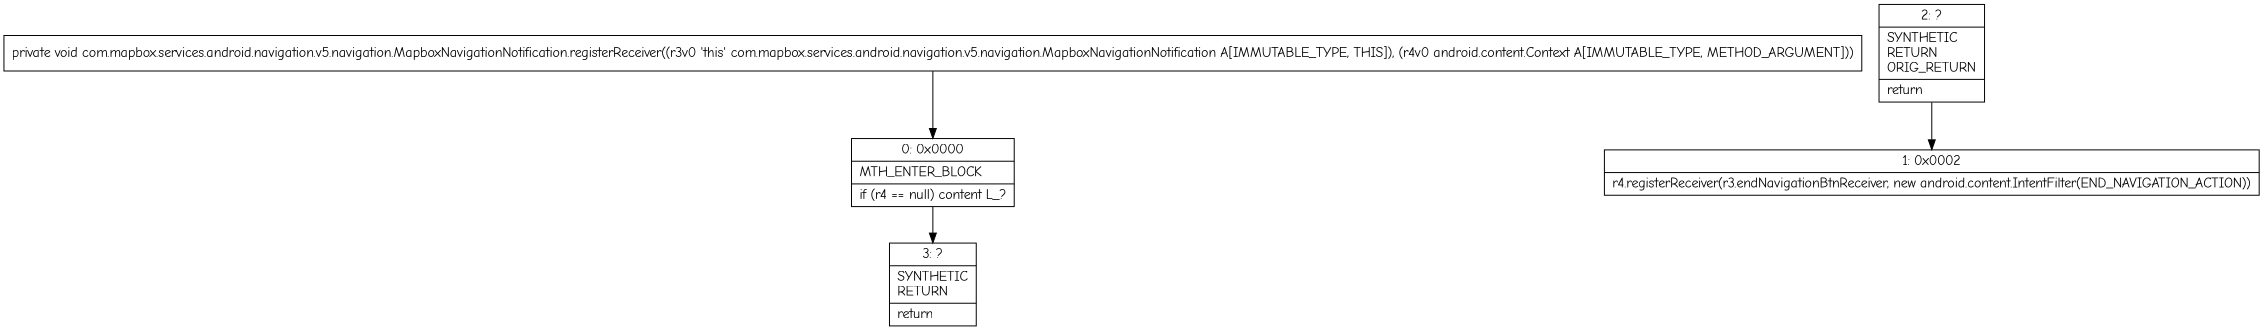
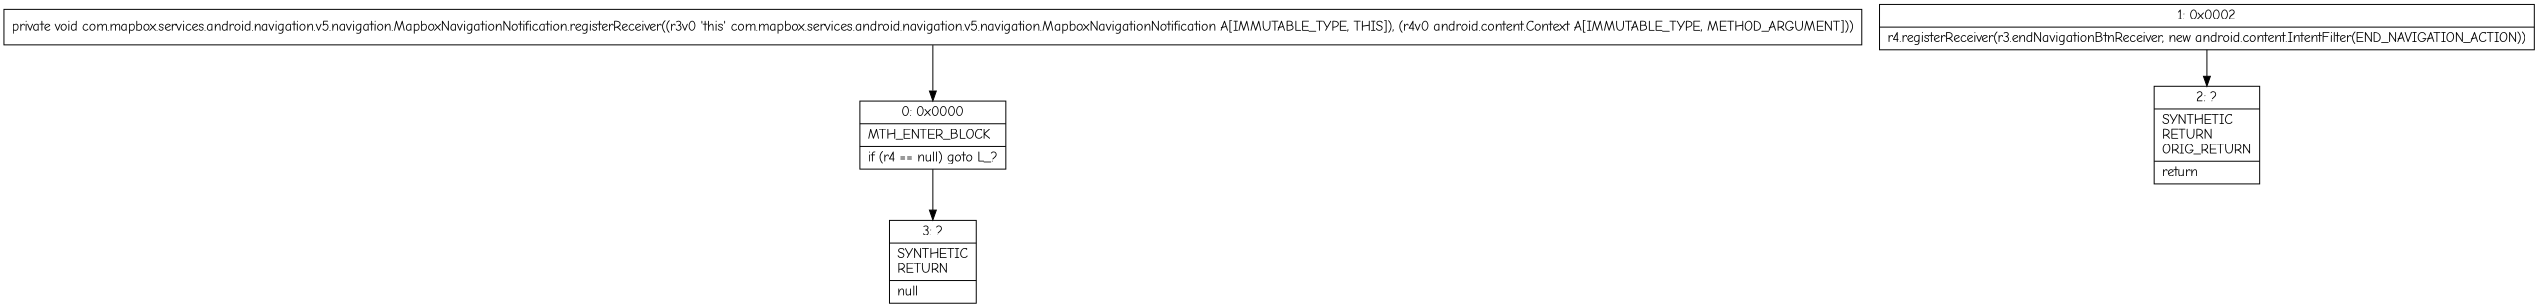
(1932, 121) -> (2207, 63)
(933, 195) -> (933, 157)
(916, 314) -> (908, 291)
